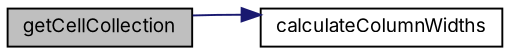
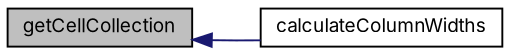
(217, 15) -> (236, 40)
